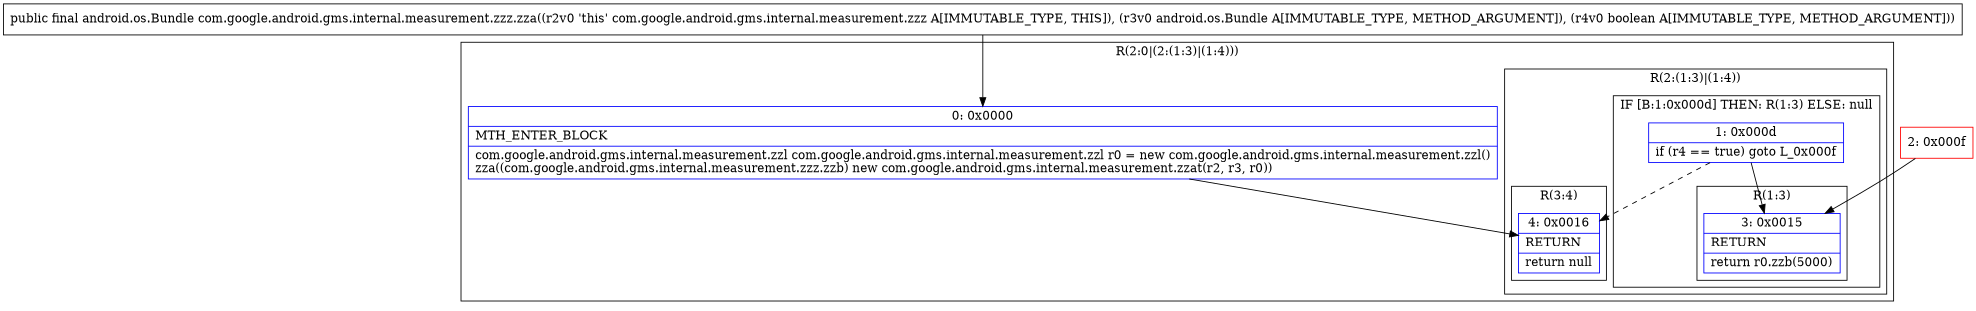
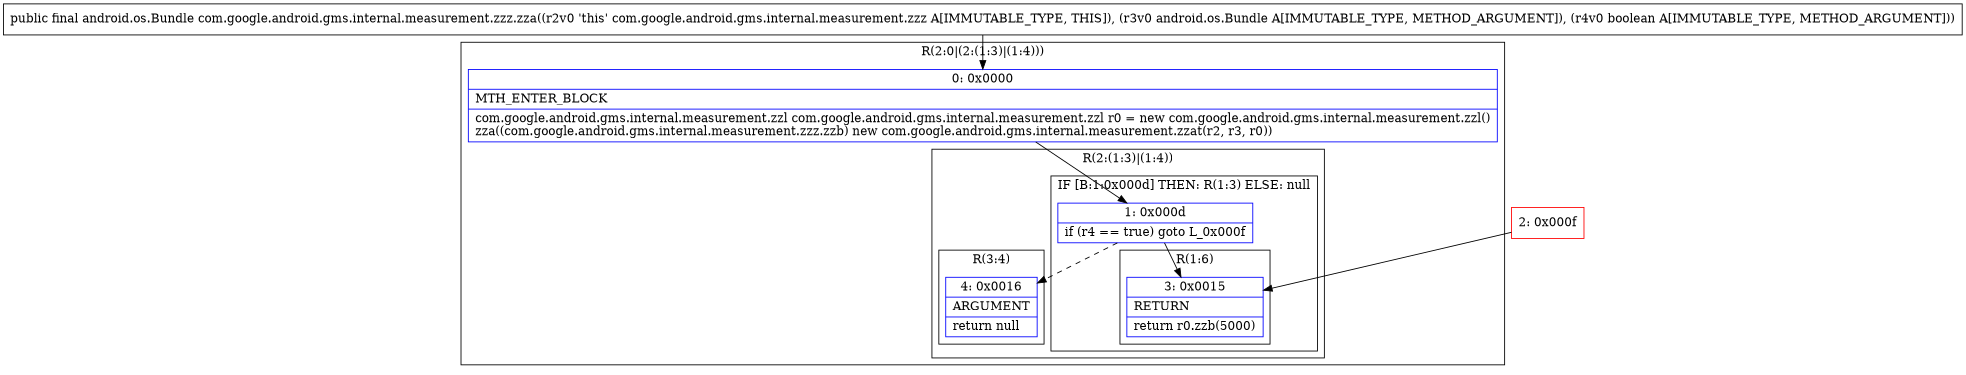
(1772, 196) -> (1195, 260)
(1350, 206) -> (1078, 170)
(1553, 243) -> (991, 307)
